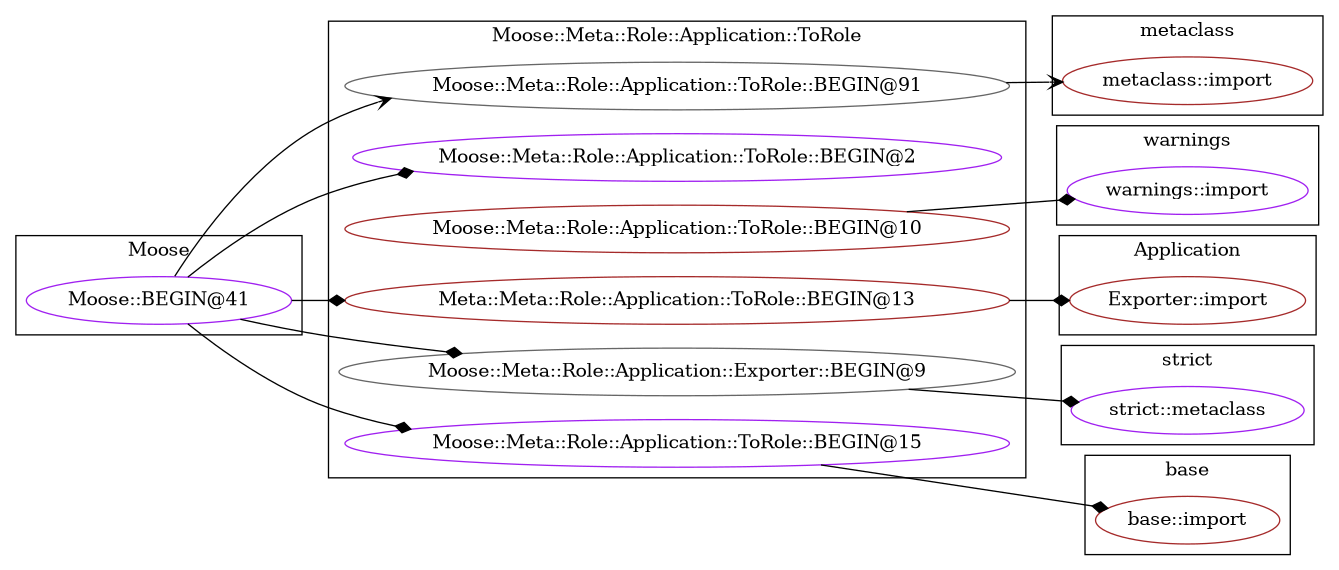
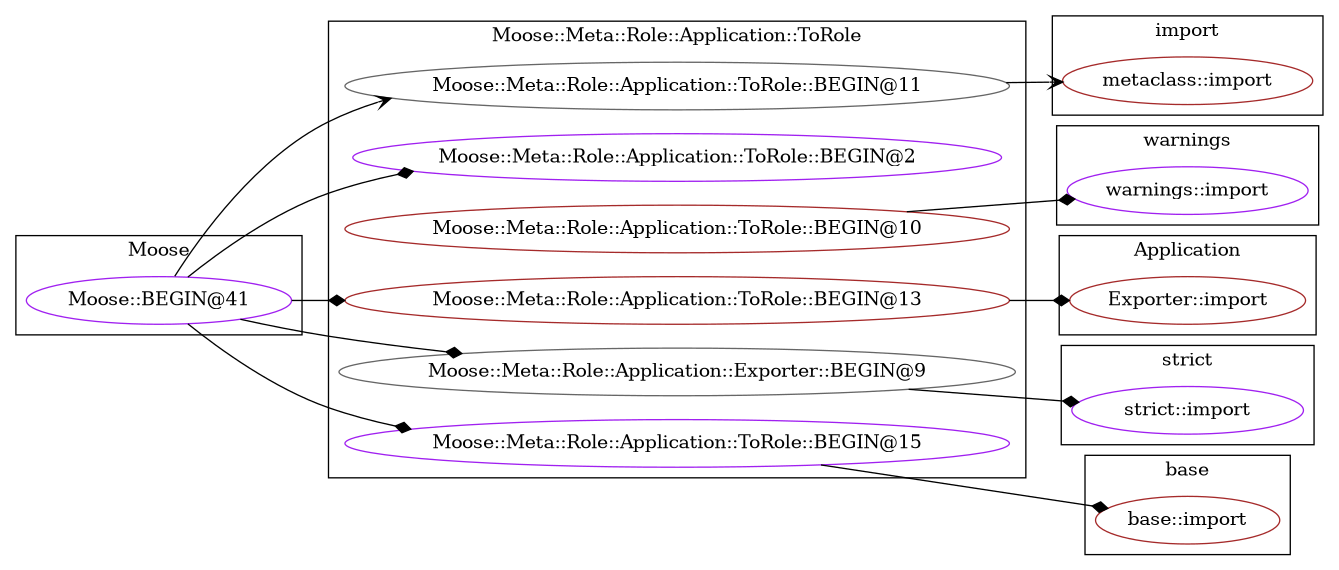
(1188, 31) -> (1188, 31)
(677, 86) -> (677, 86)
(677, 300) -> (677, 300)
(1188, 410) -> (1188, 410)
